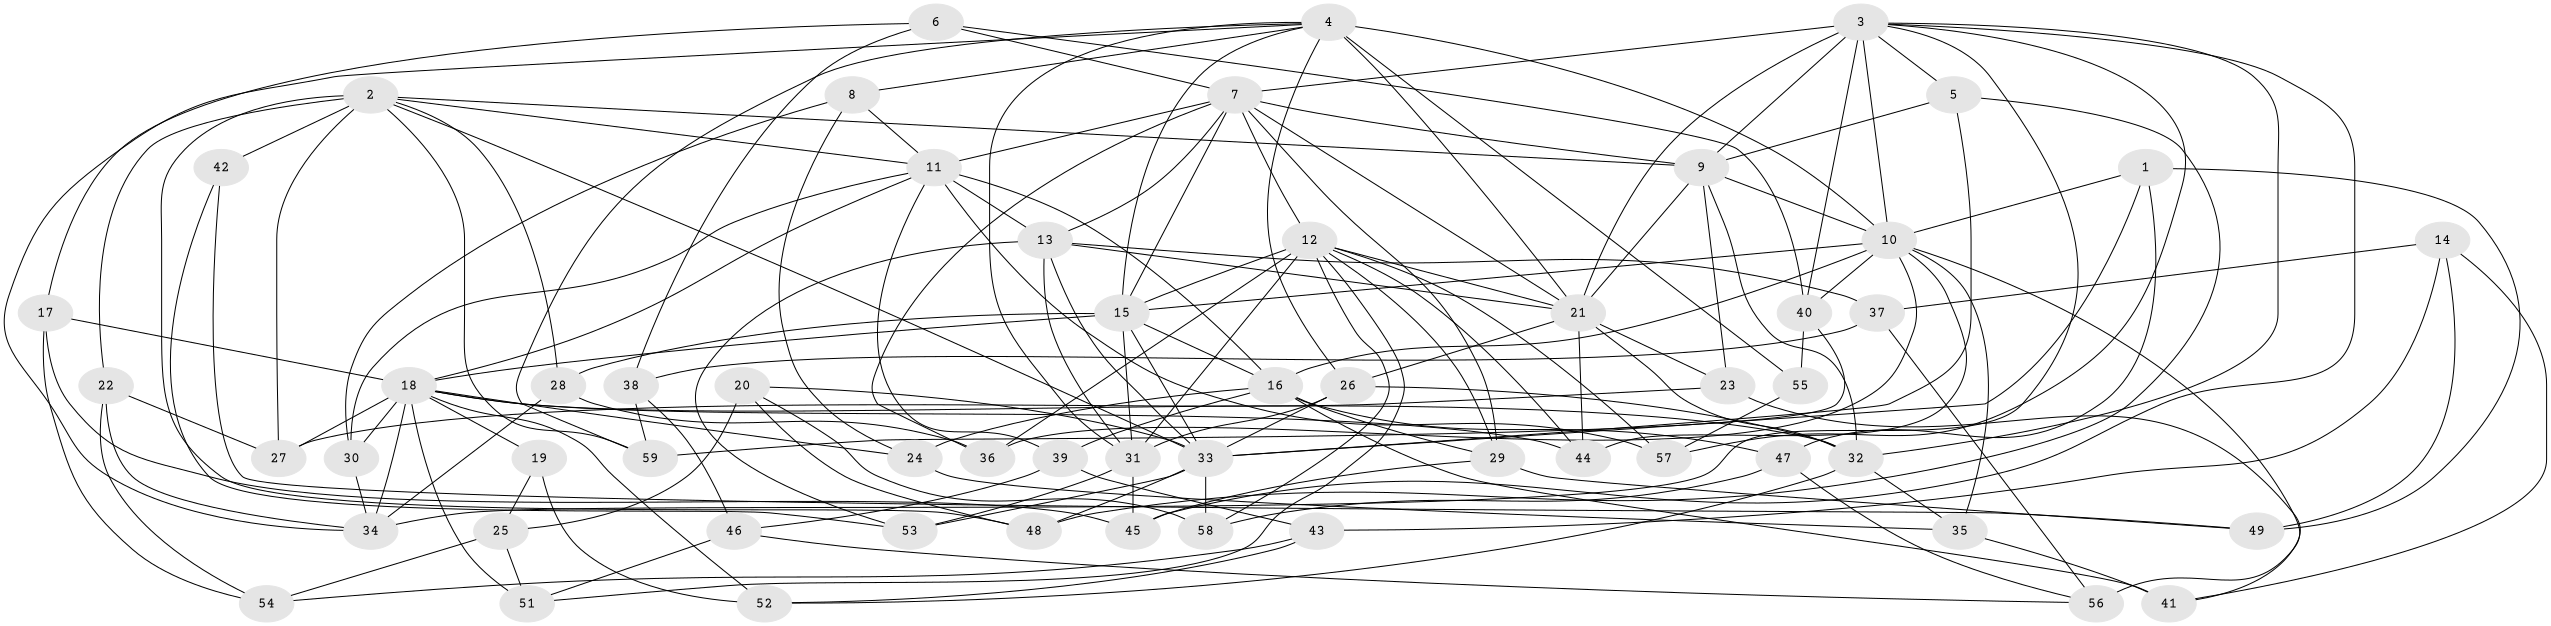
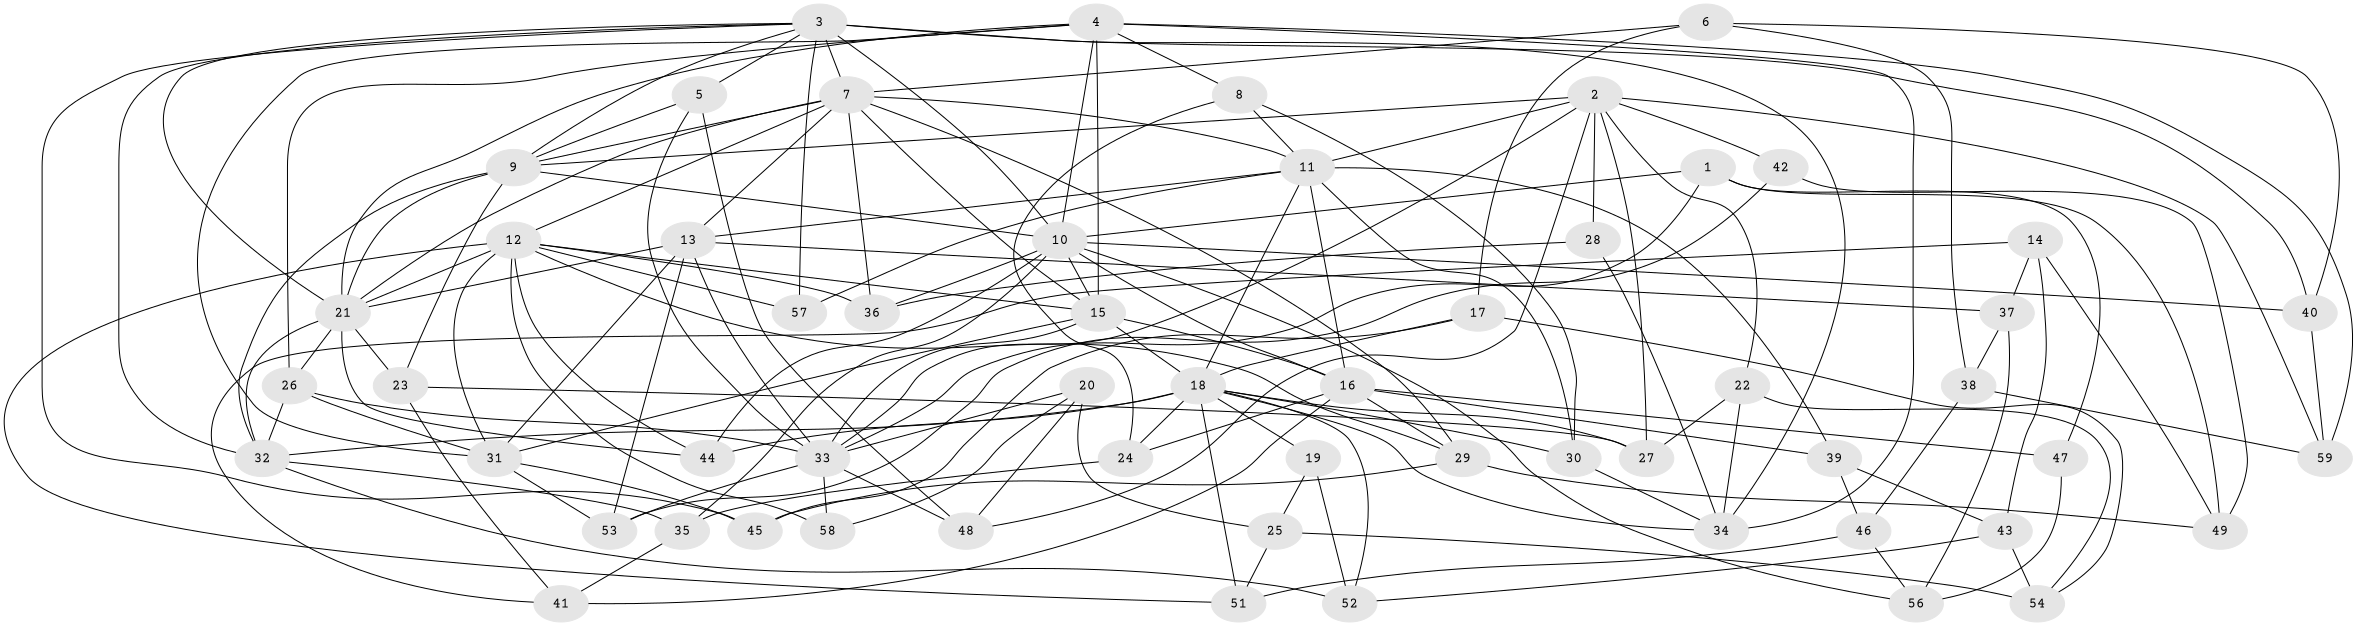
(834, 326) -> none
(1800, 386) -> none
(1497, 501) -> none
